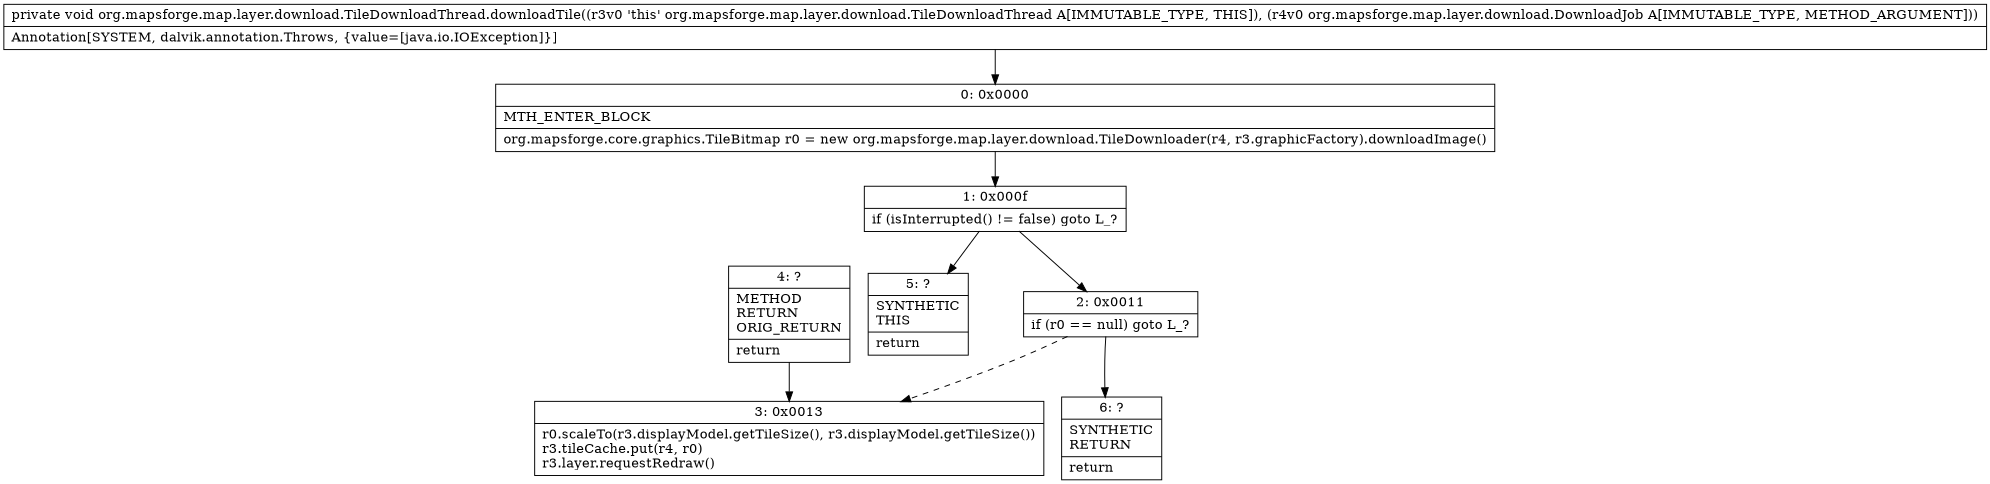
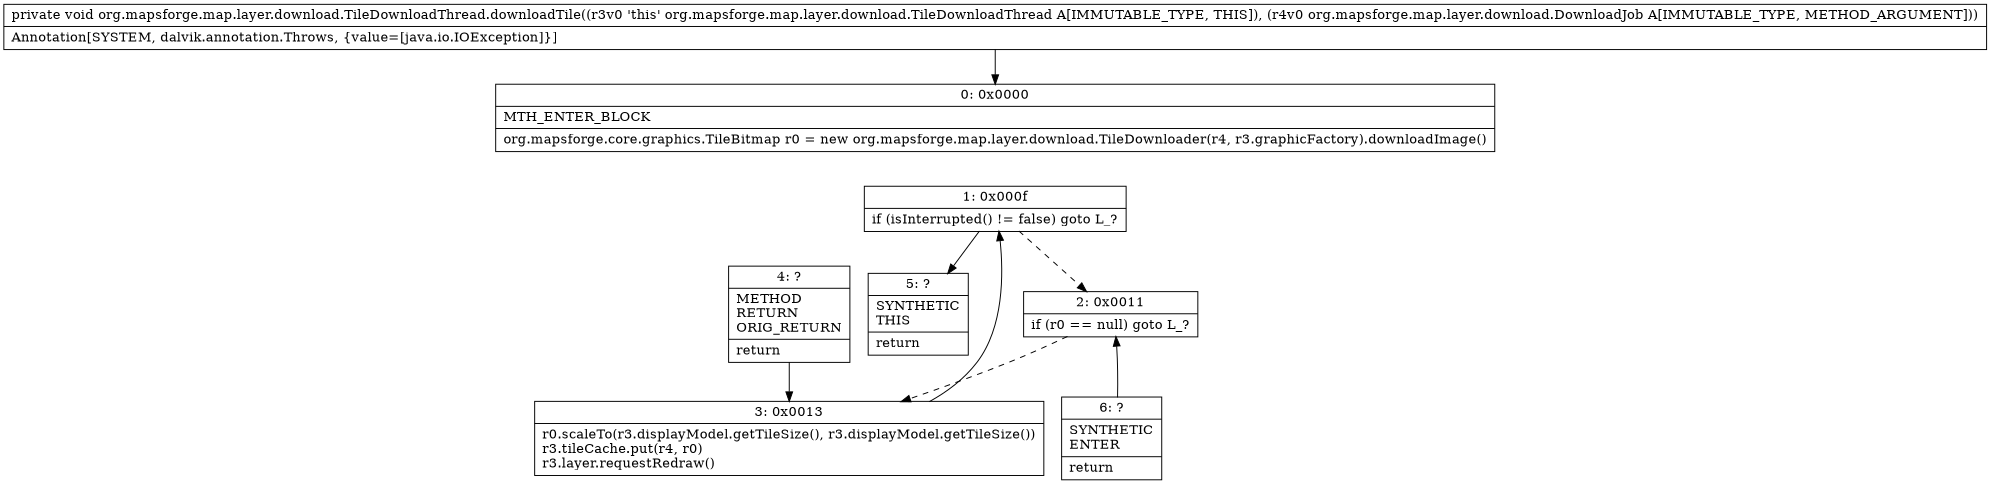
(995, 164) -> (992, 334)
(1049, 258) -> (1049, 258)
(1105, 362) -> (1118, 372)
(1101, 445) -> (1095, 445)
